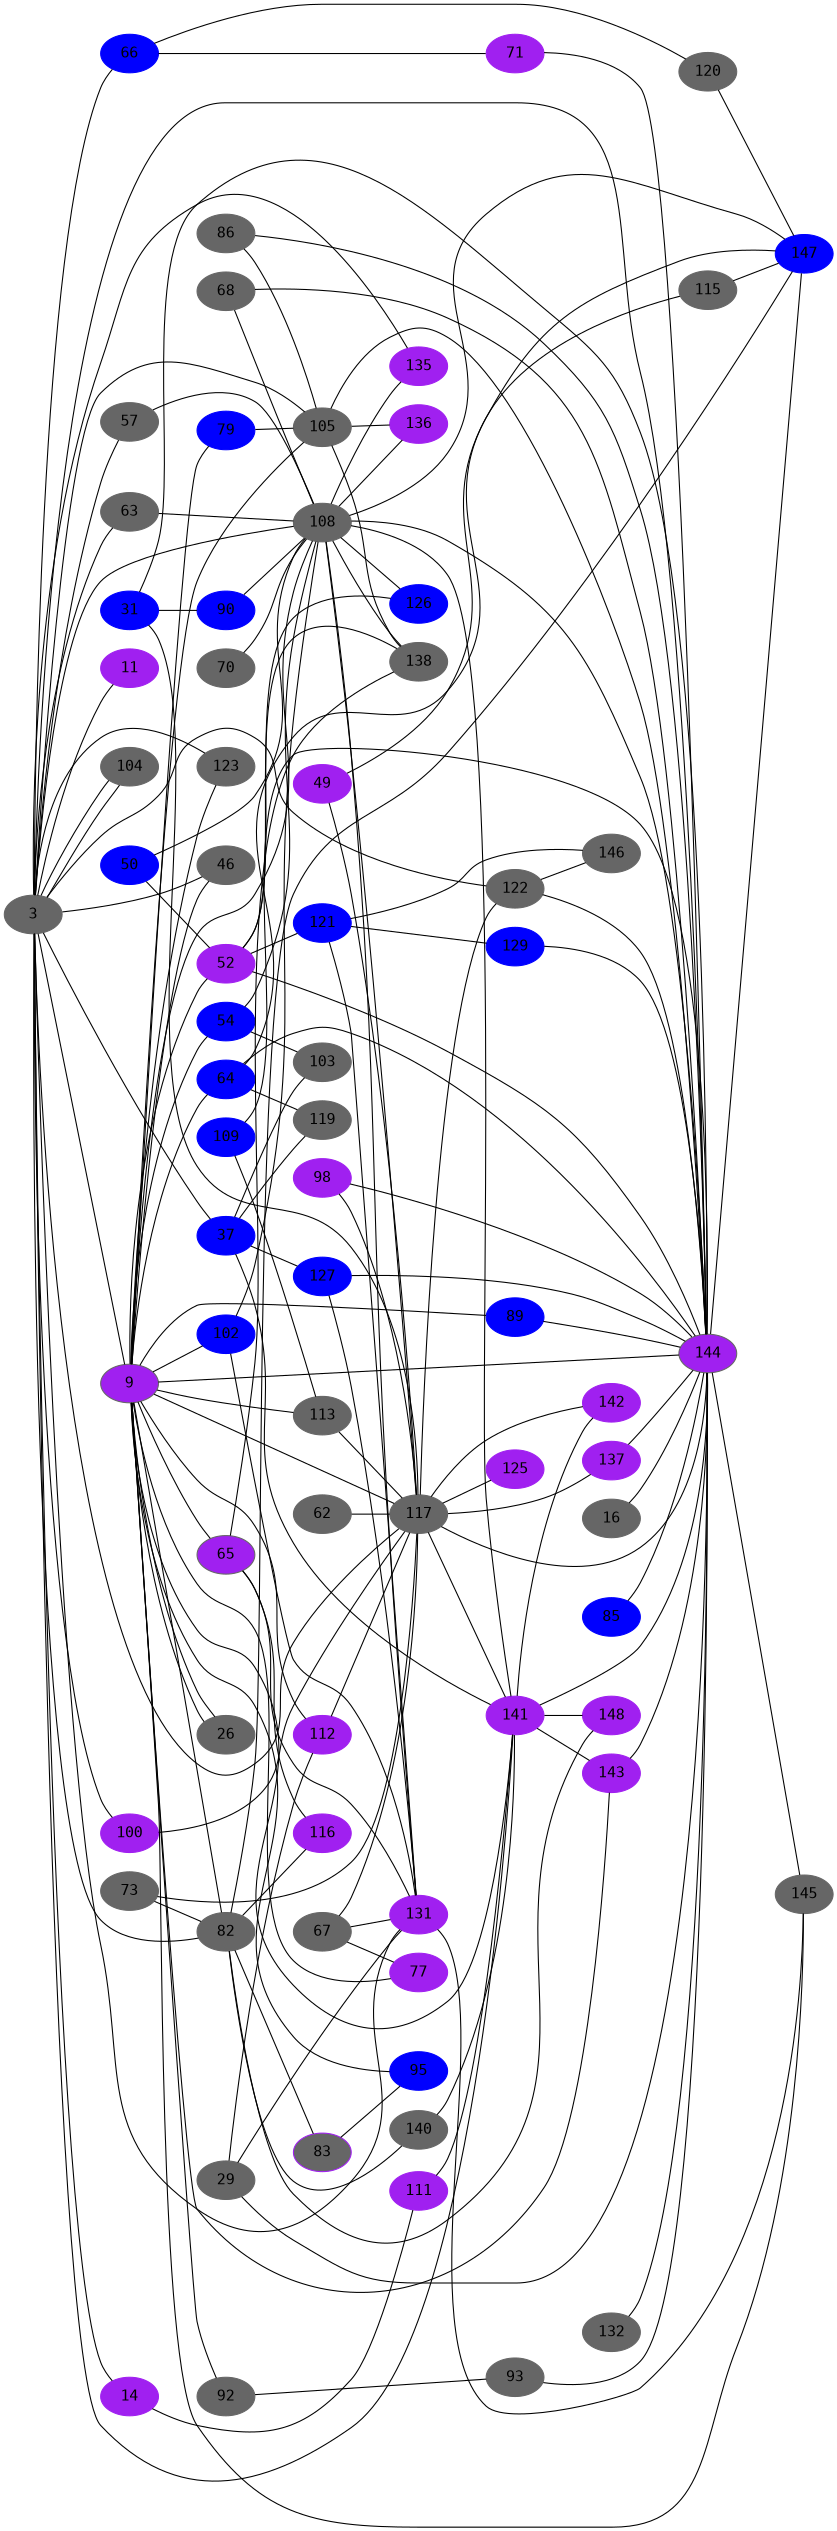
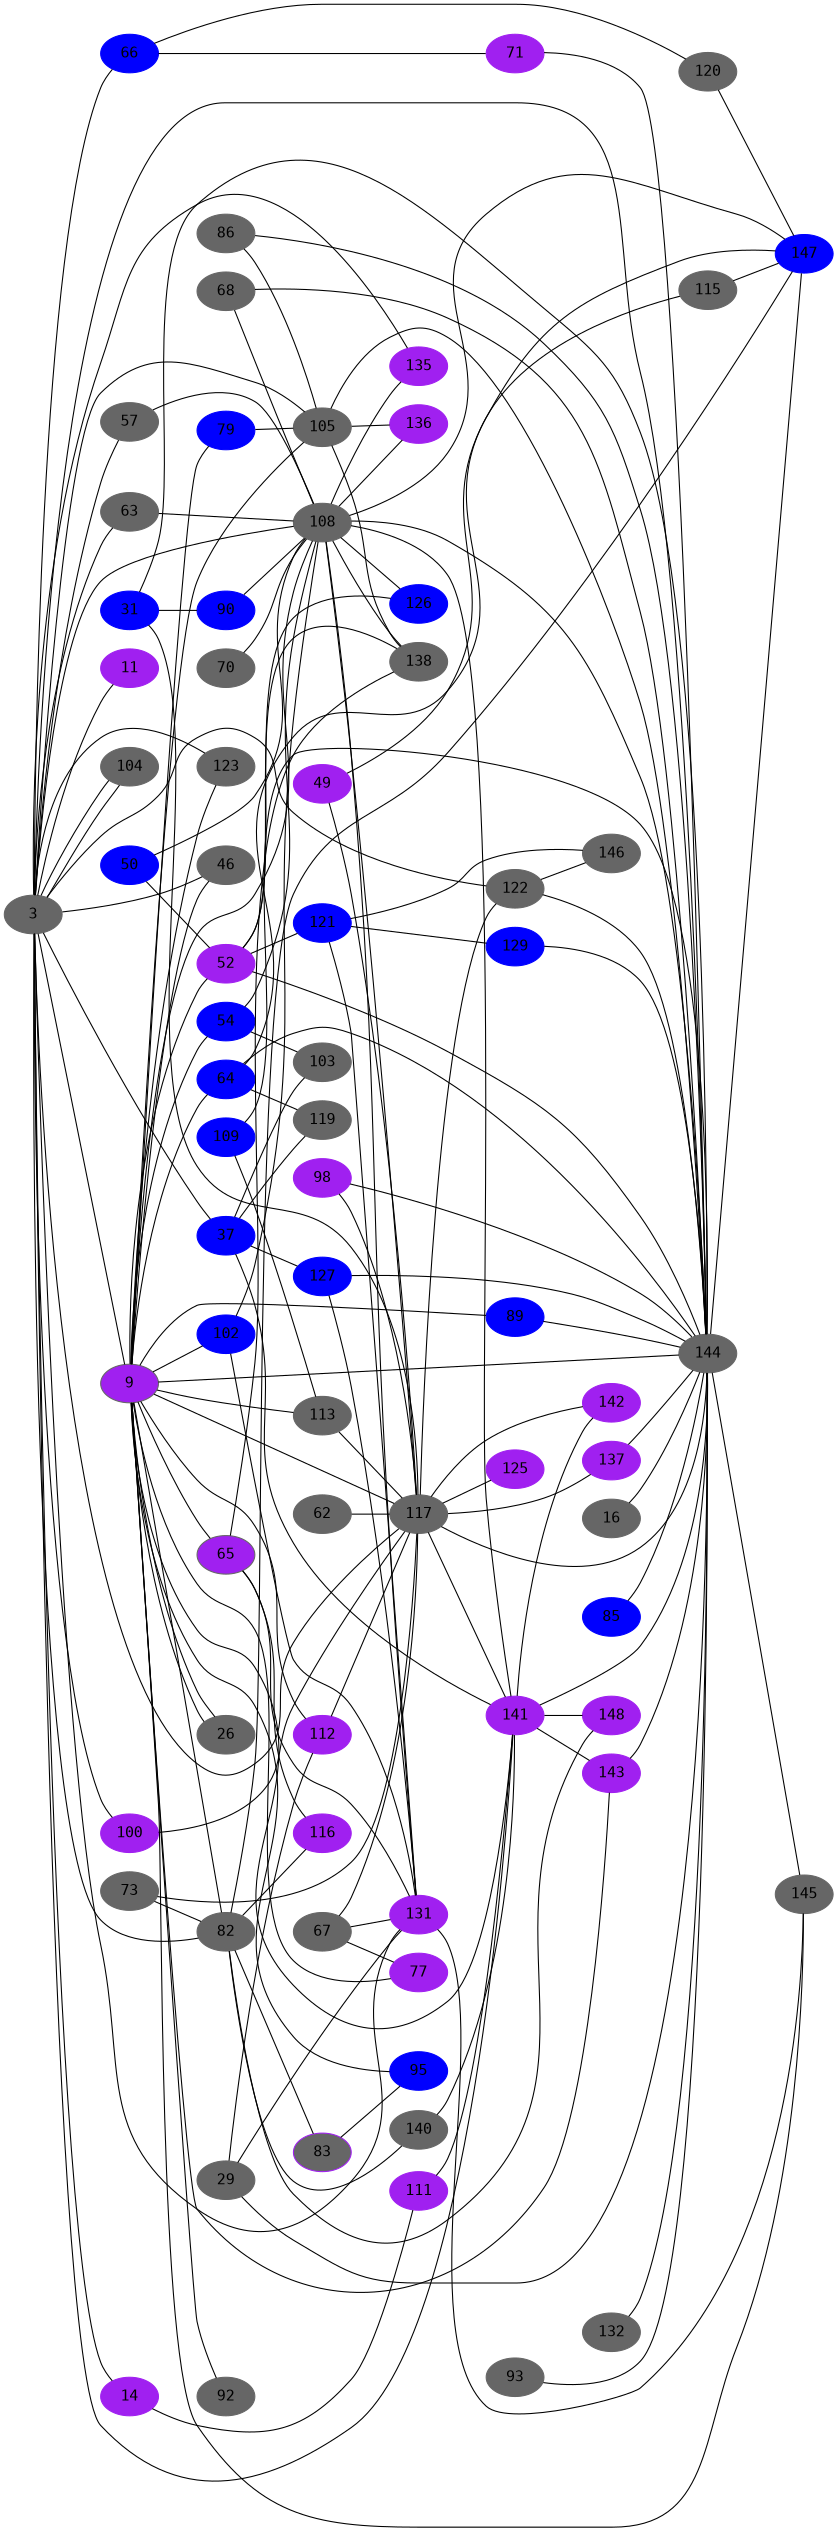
(708, 1354) -> (708, 1354)
(371, 2387) -> none
